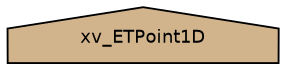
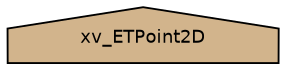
(143, 38) -> (143, 38)
